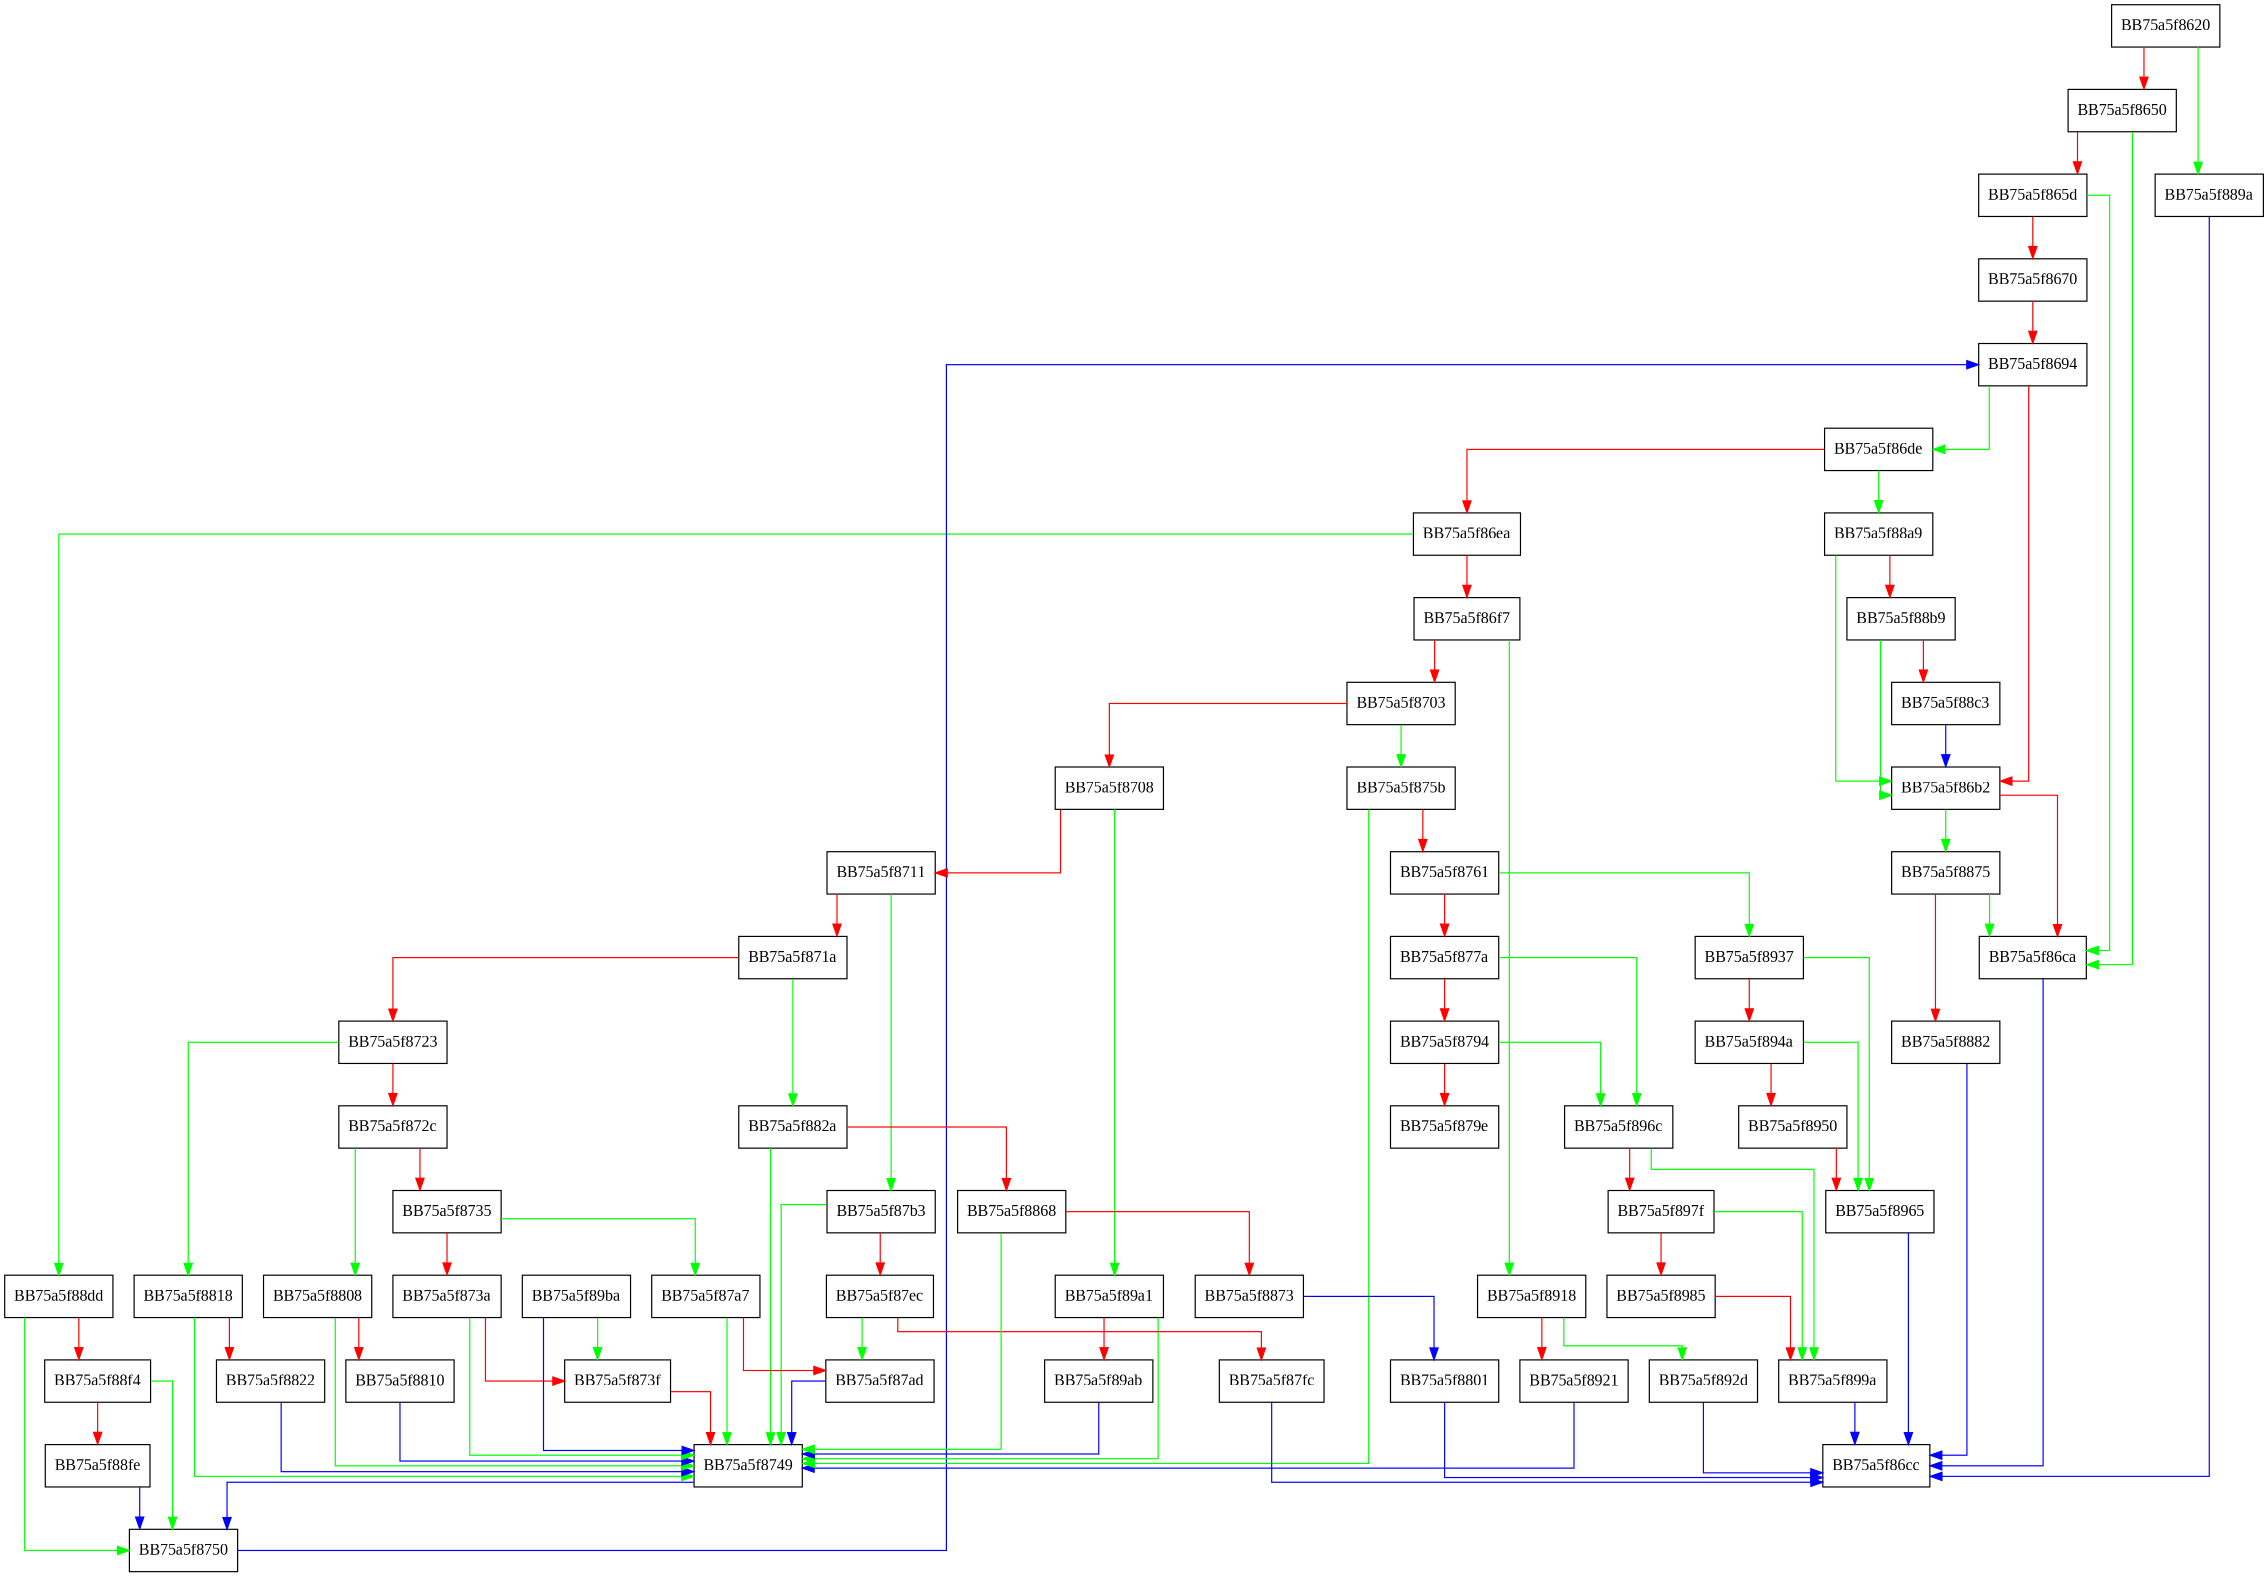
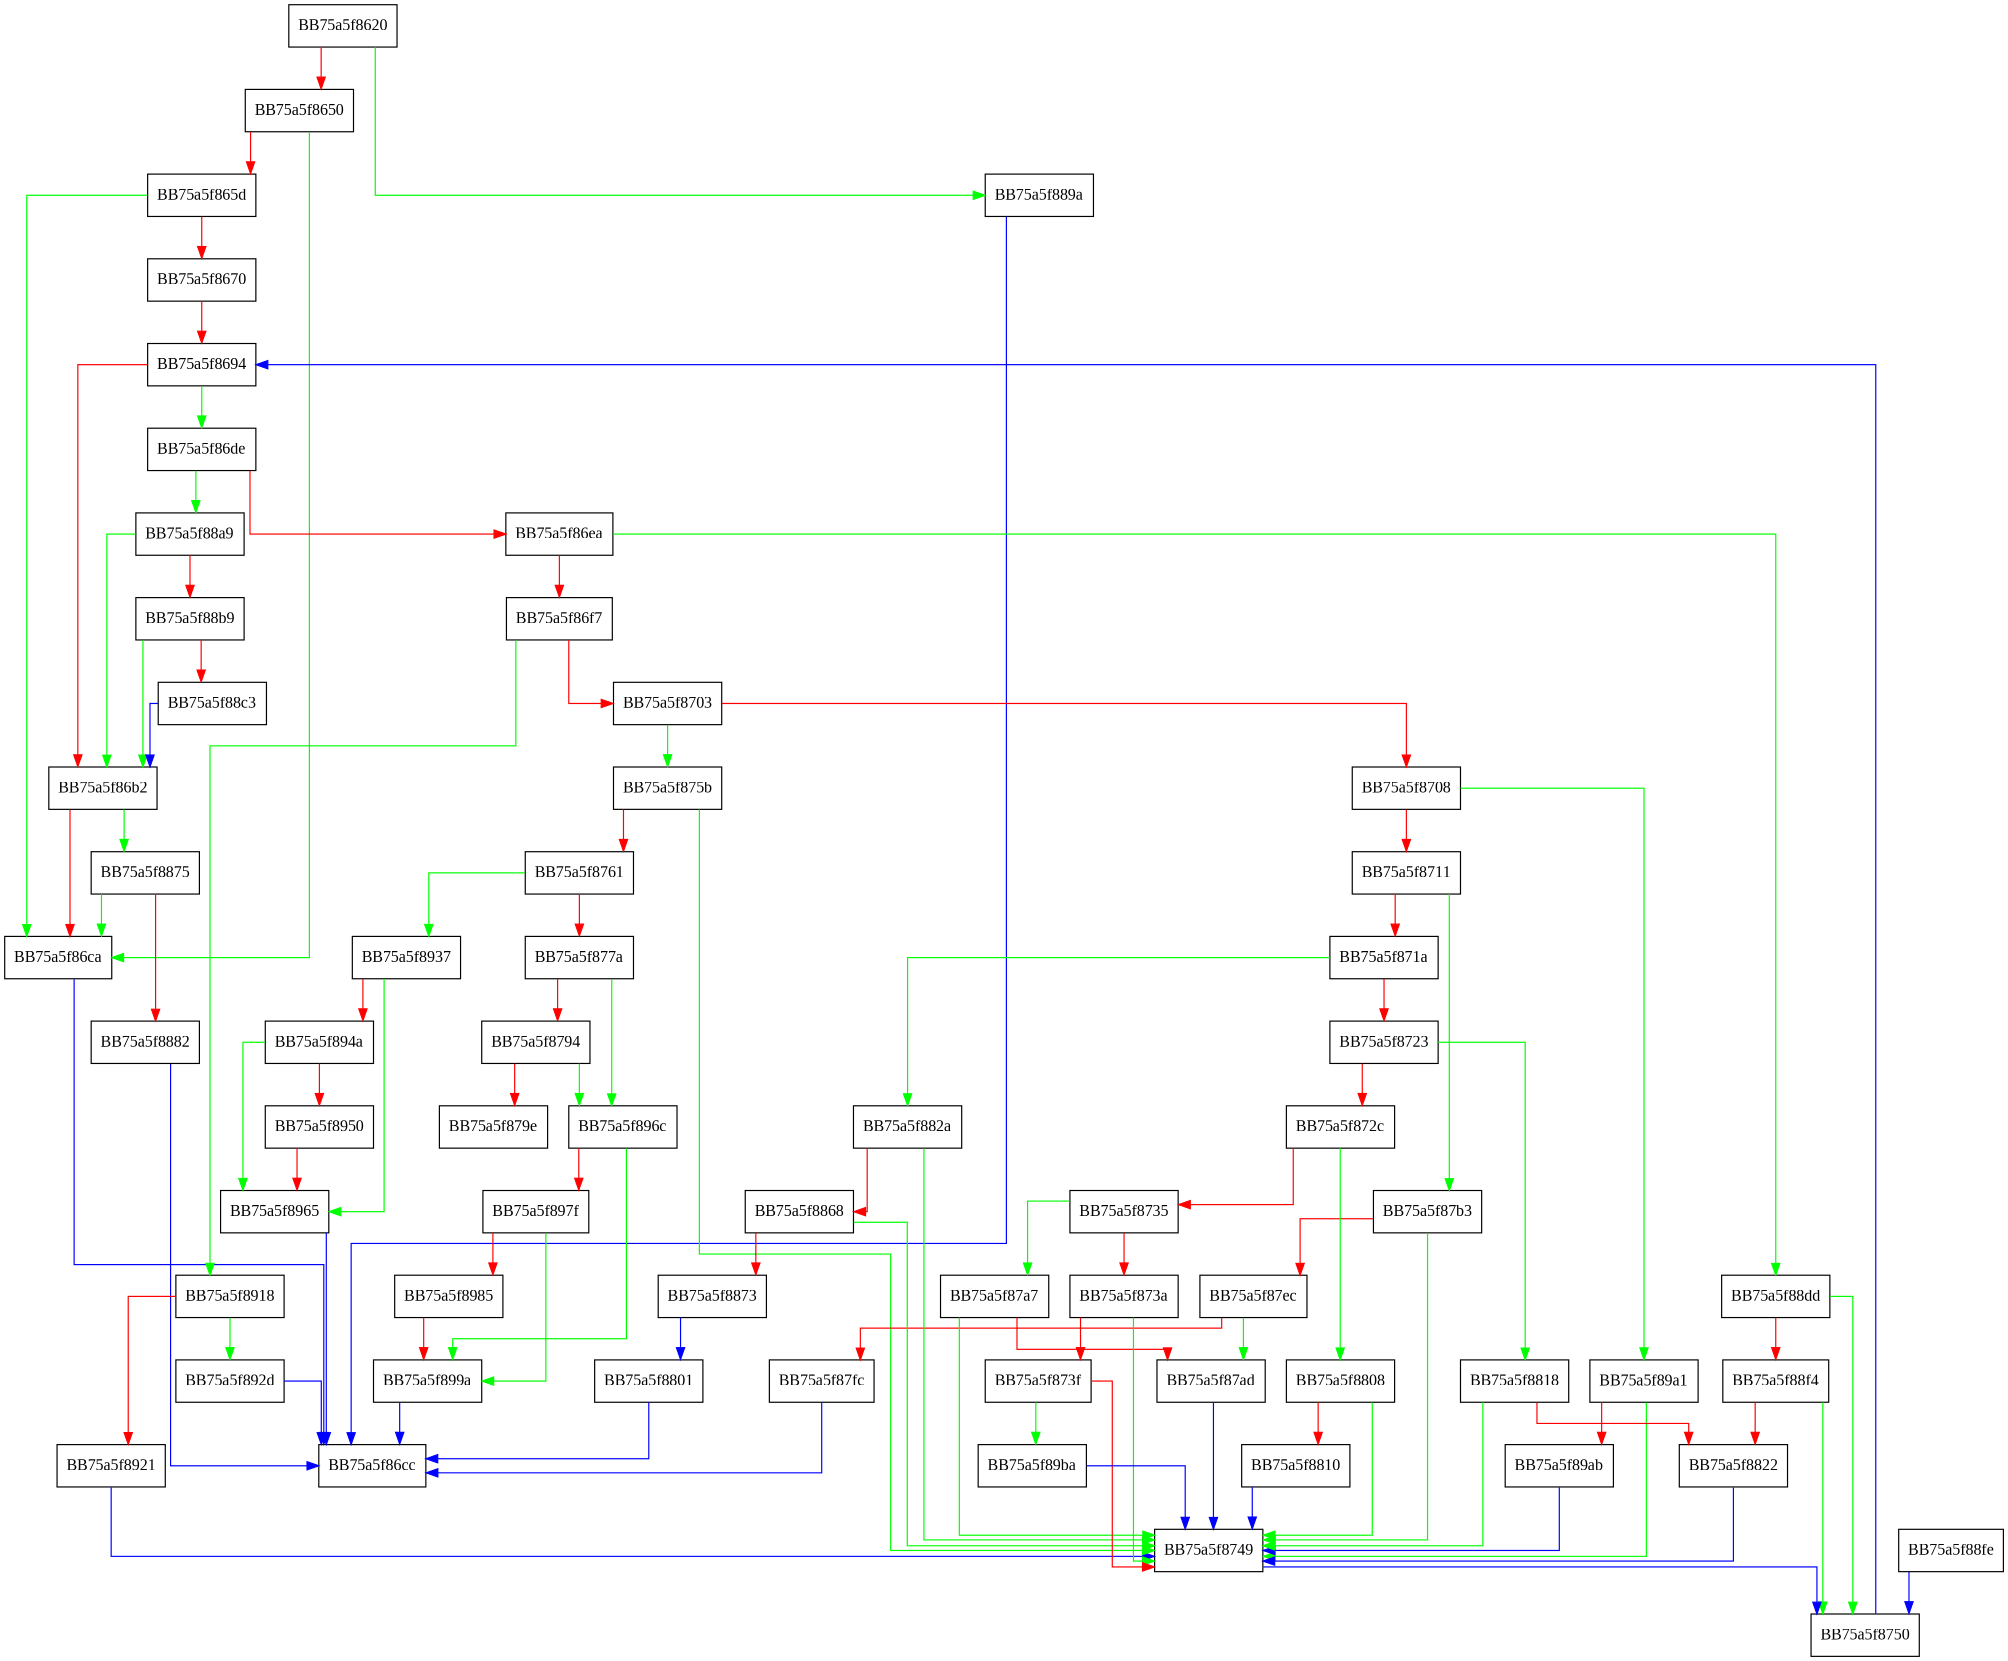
(598, 1333) -> (1036, 1417)
(98, 1417) -> (1755, 1417)
